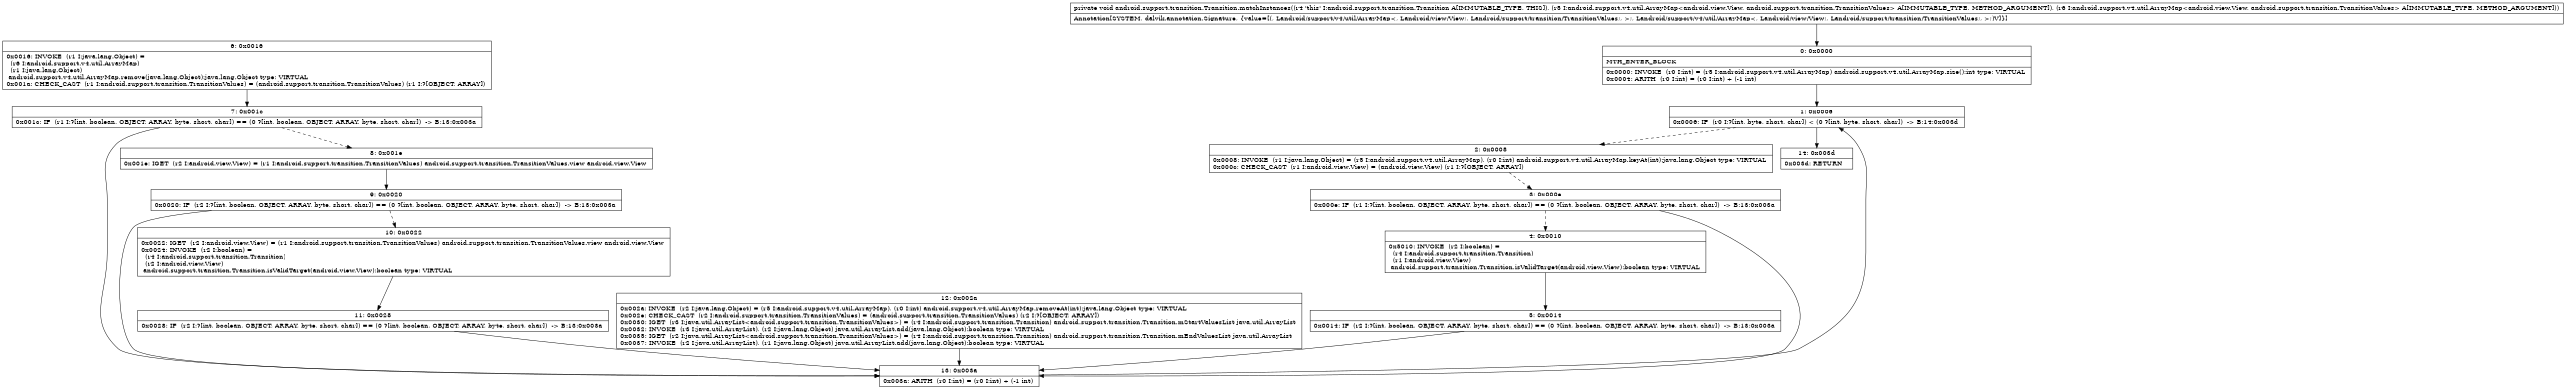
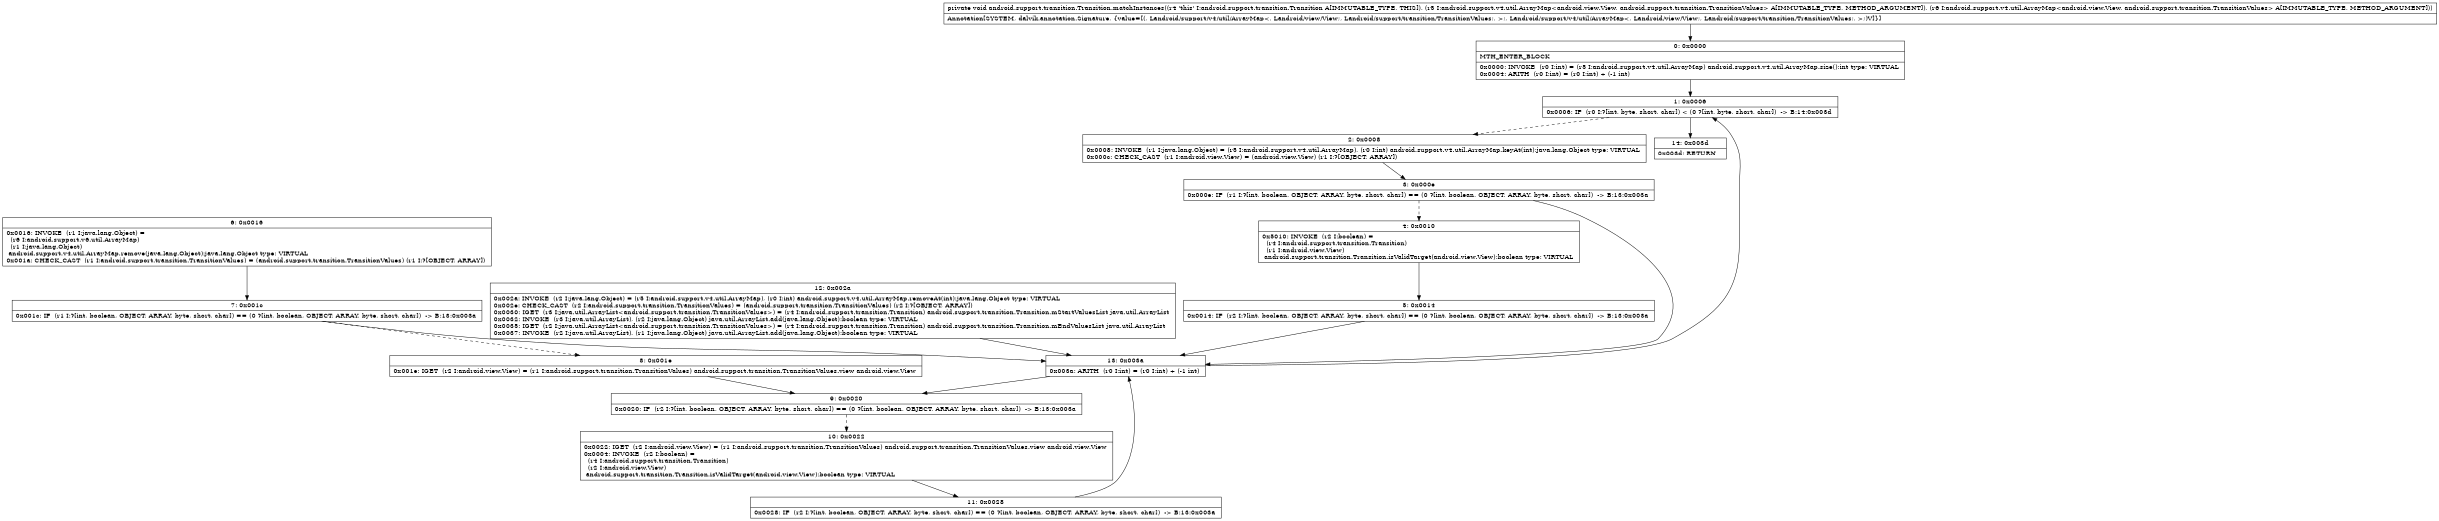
(73, 63) -> (73, 240)
(1519, 180) -> (1392, 170)
(198, 250) -> (641, 454)
(400, 371) -> (988, 385)
